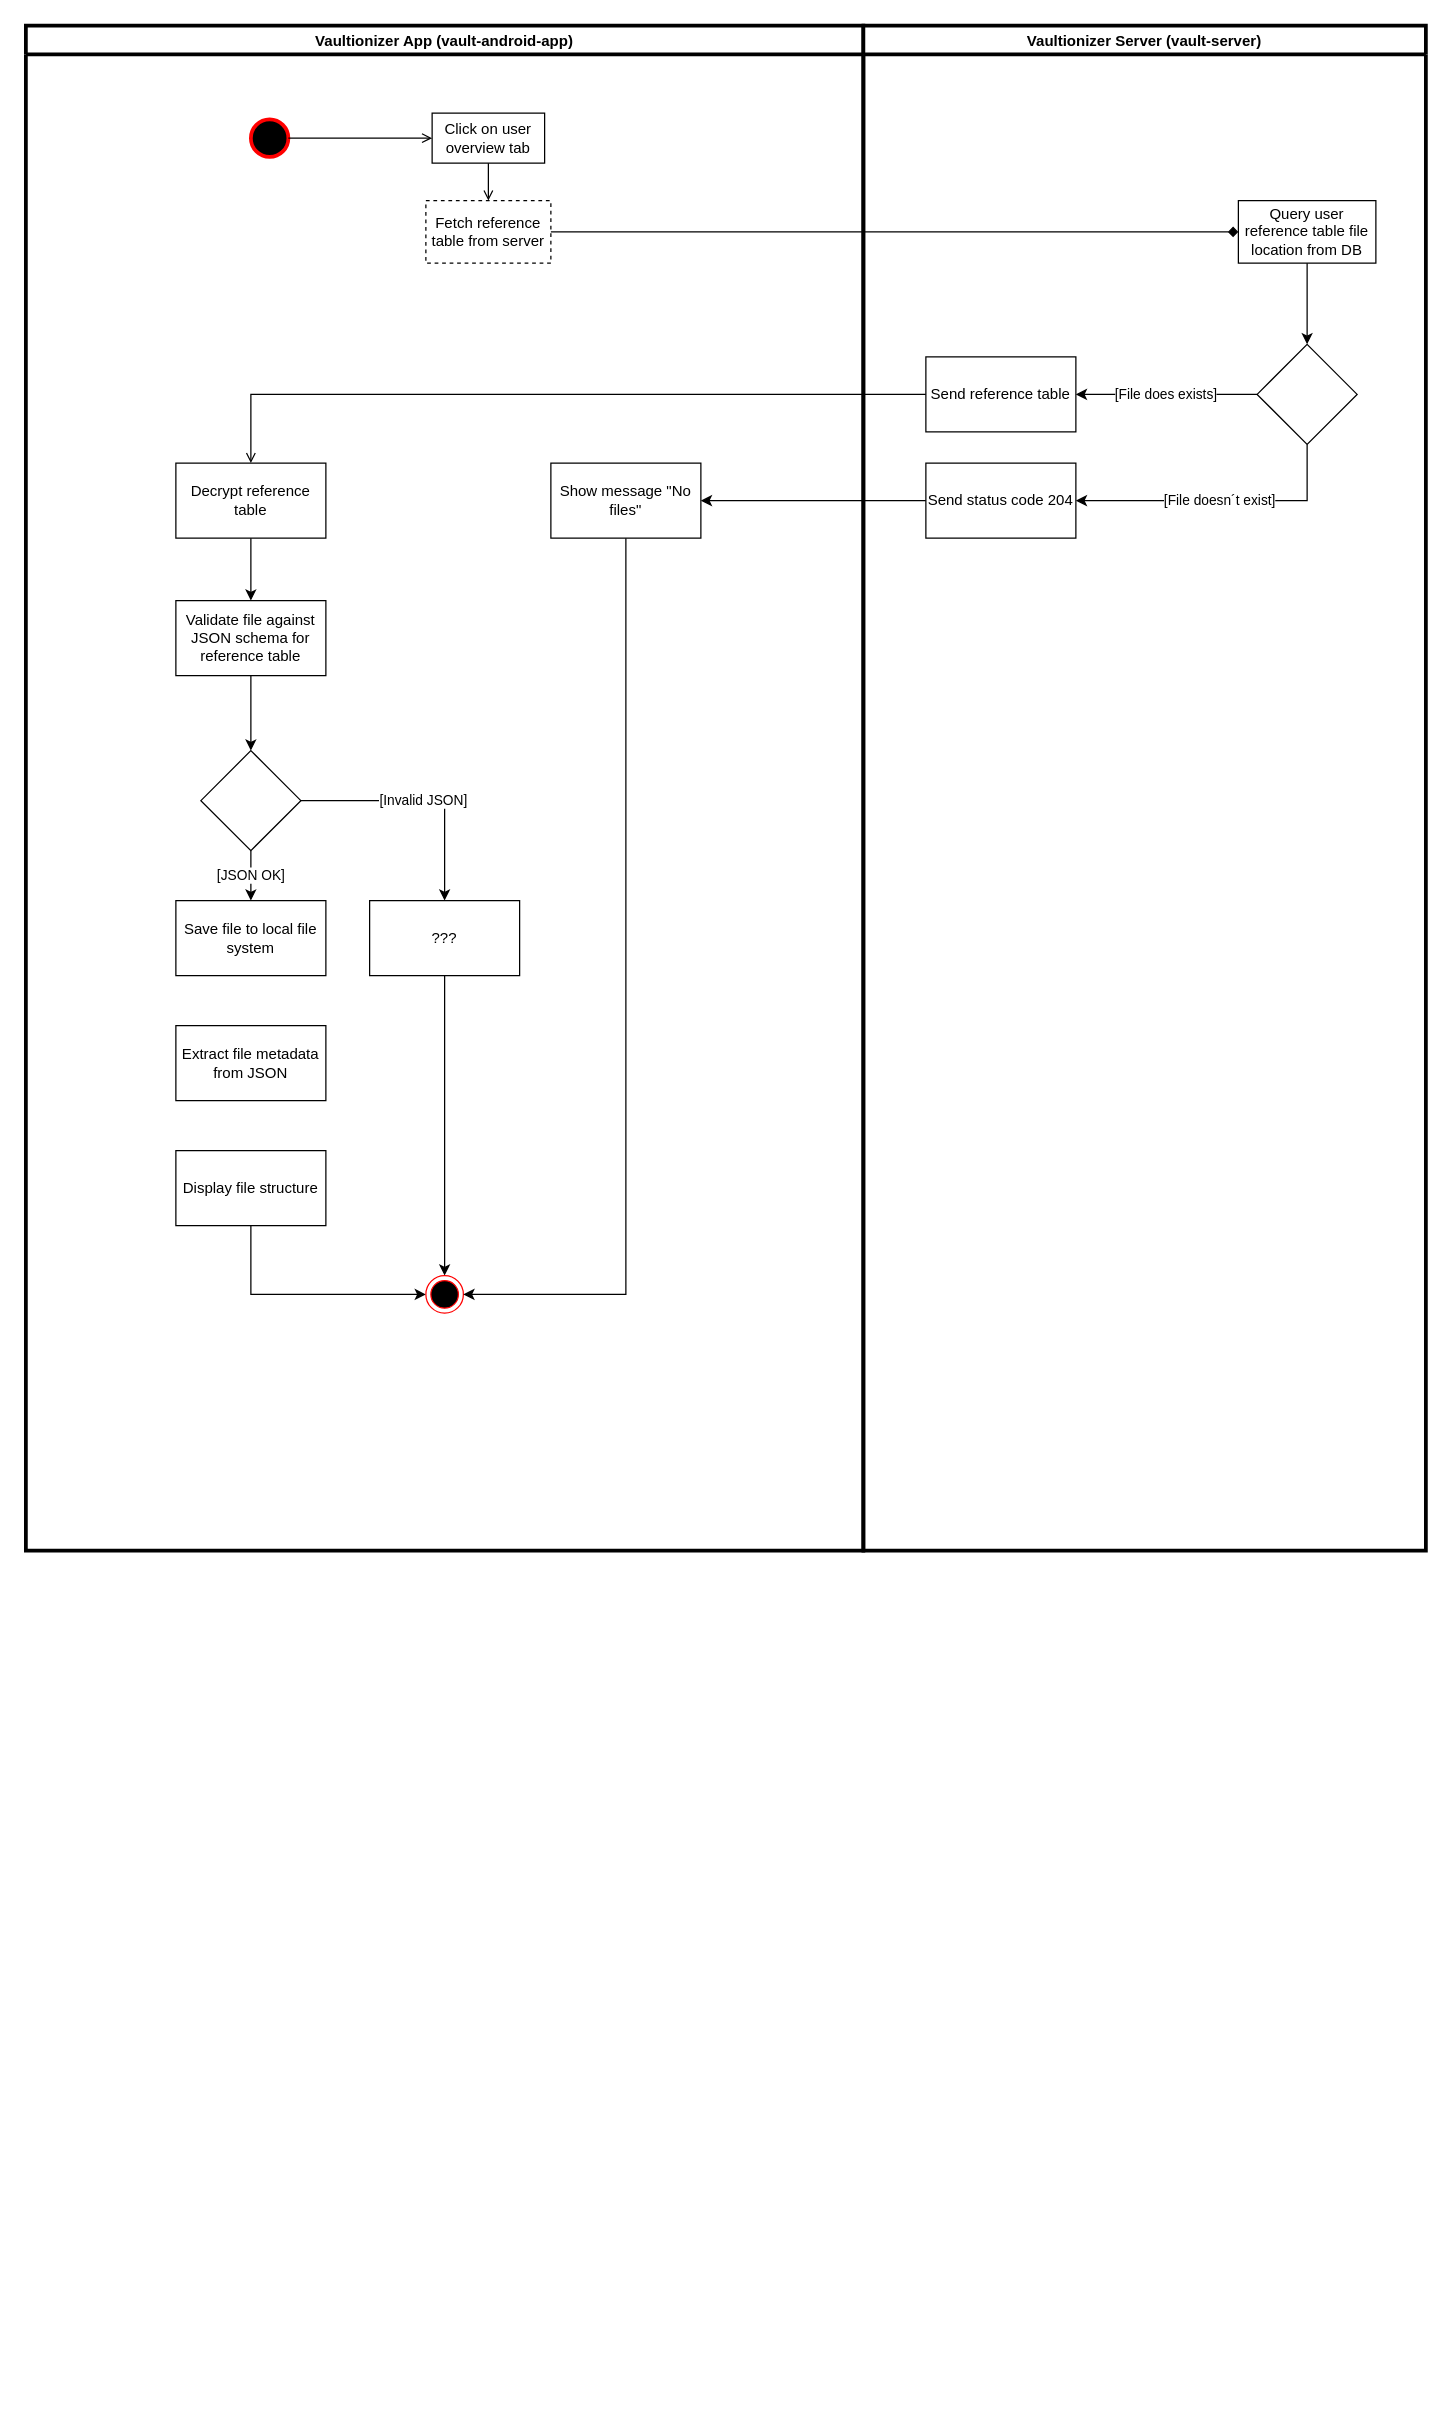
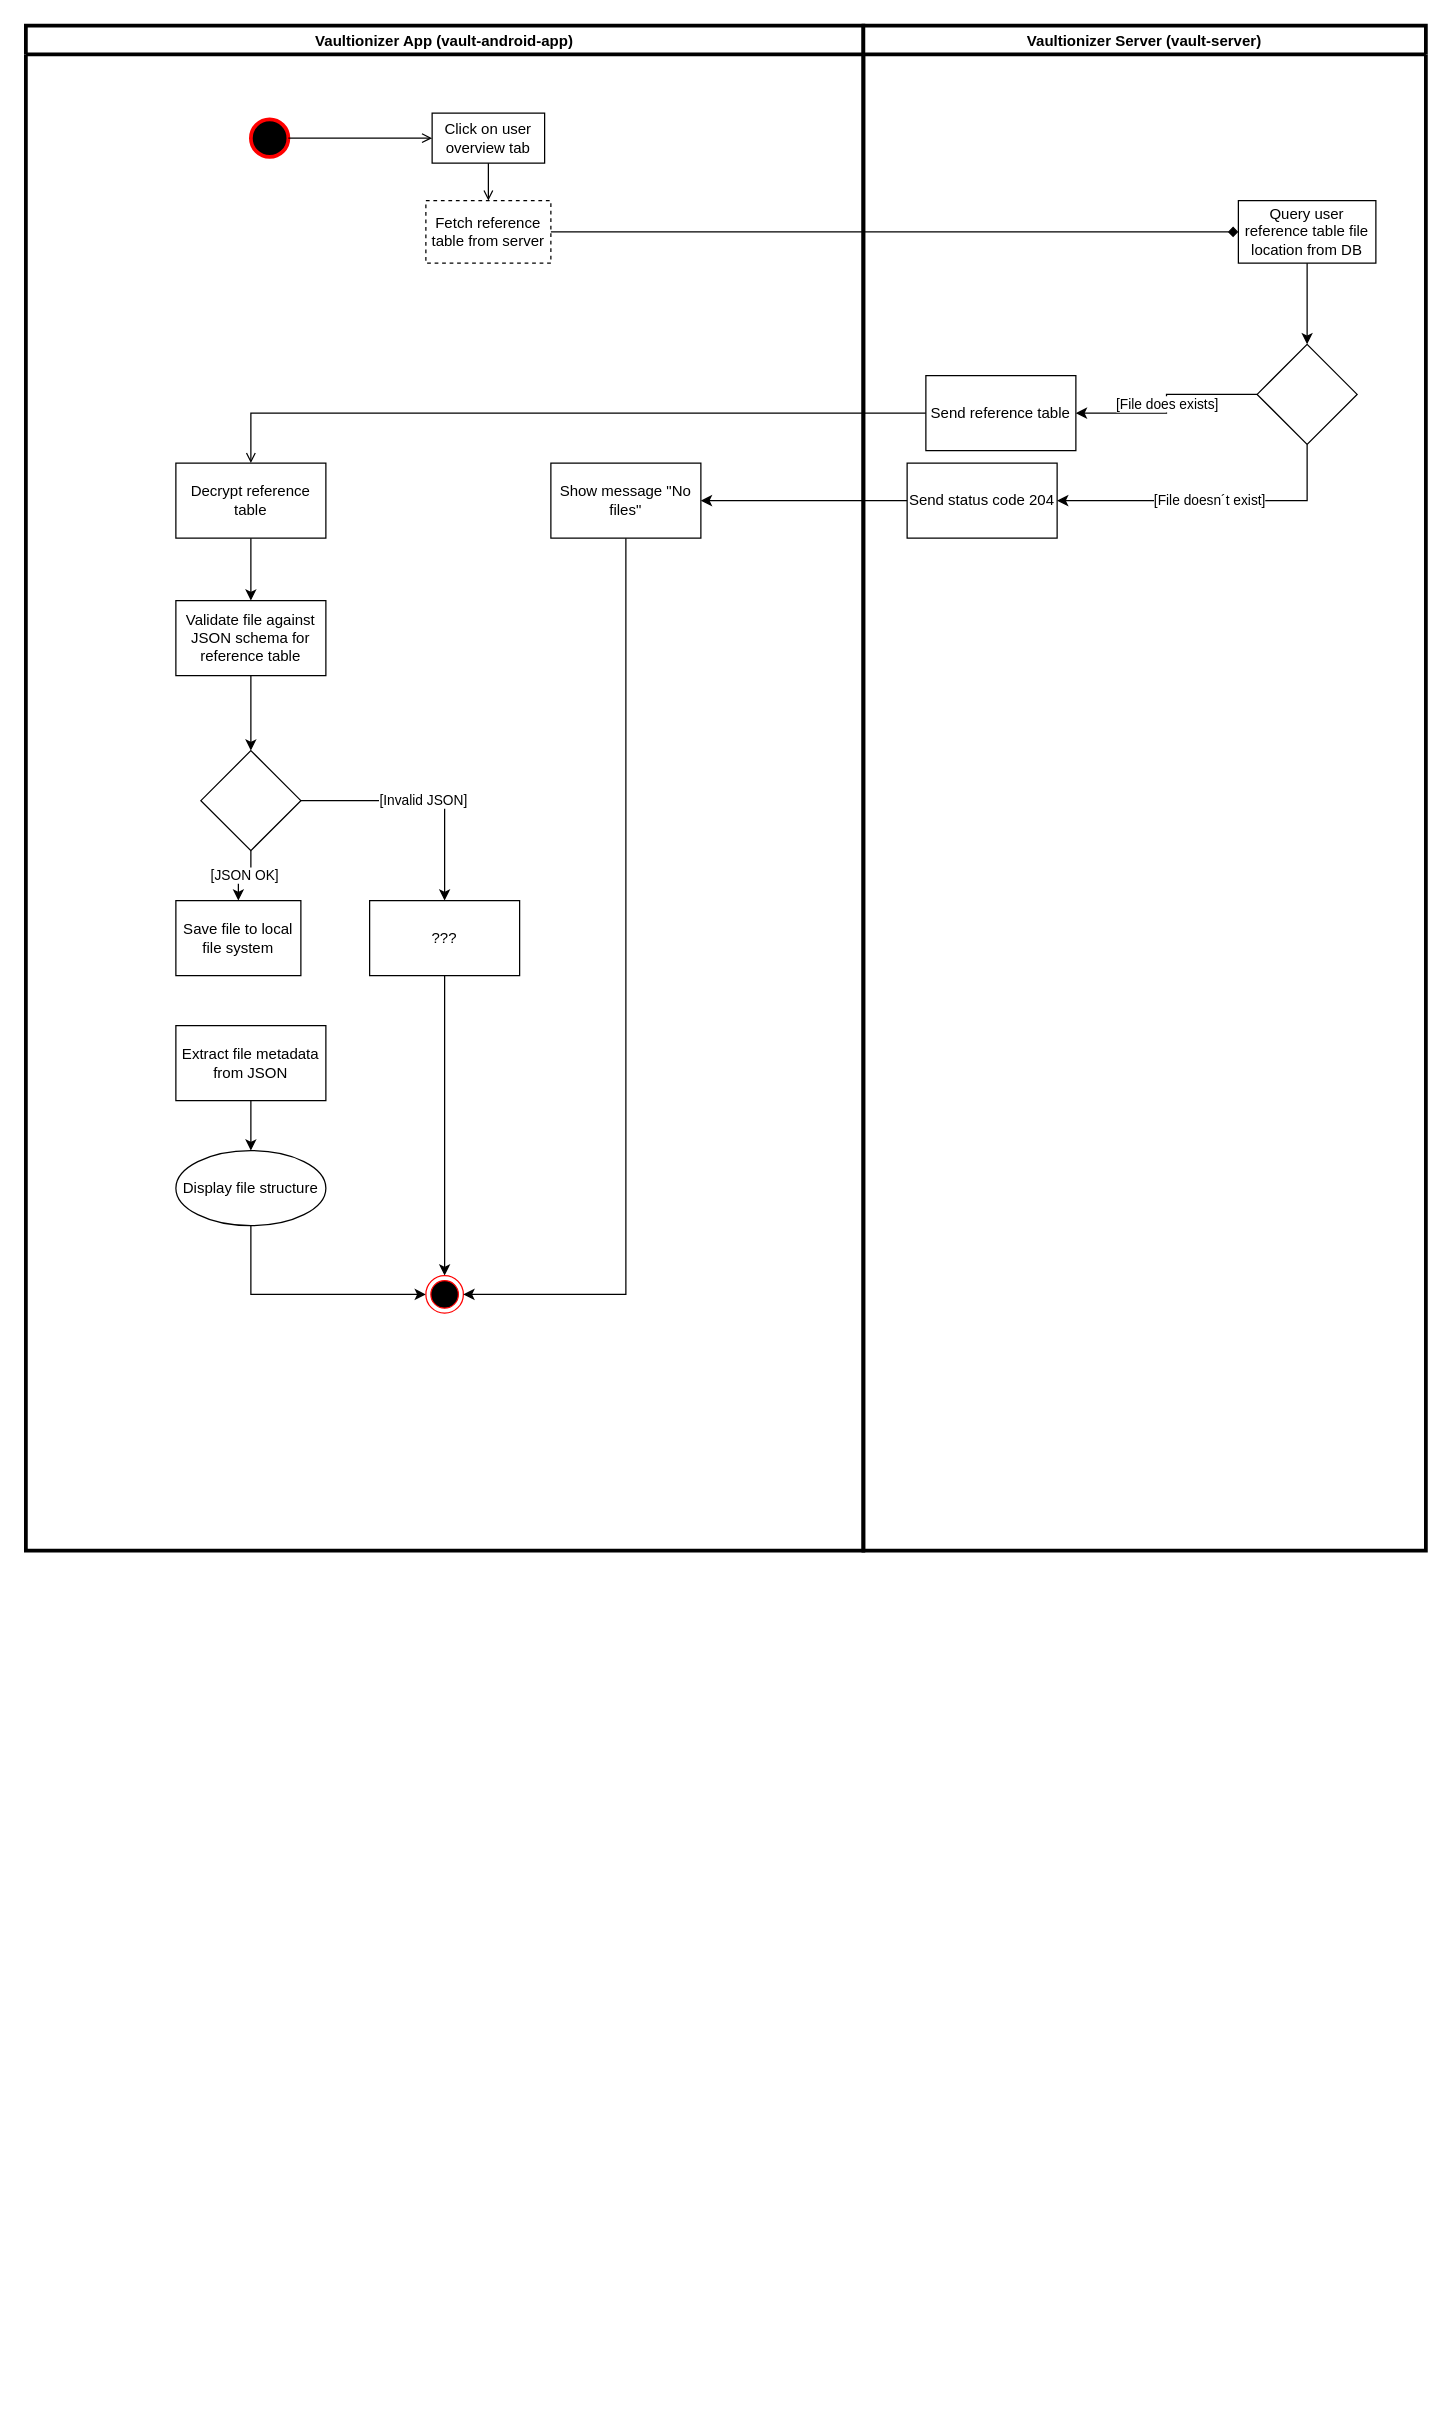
(1001, 394) -> (1001, 413)
(1001, 501) -> (982, 501)
(251, 938) -> (238, 938)
none -> (251, 1122)
(251, 1188) -> (251, 1188)
